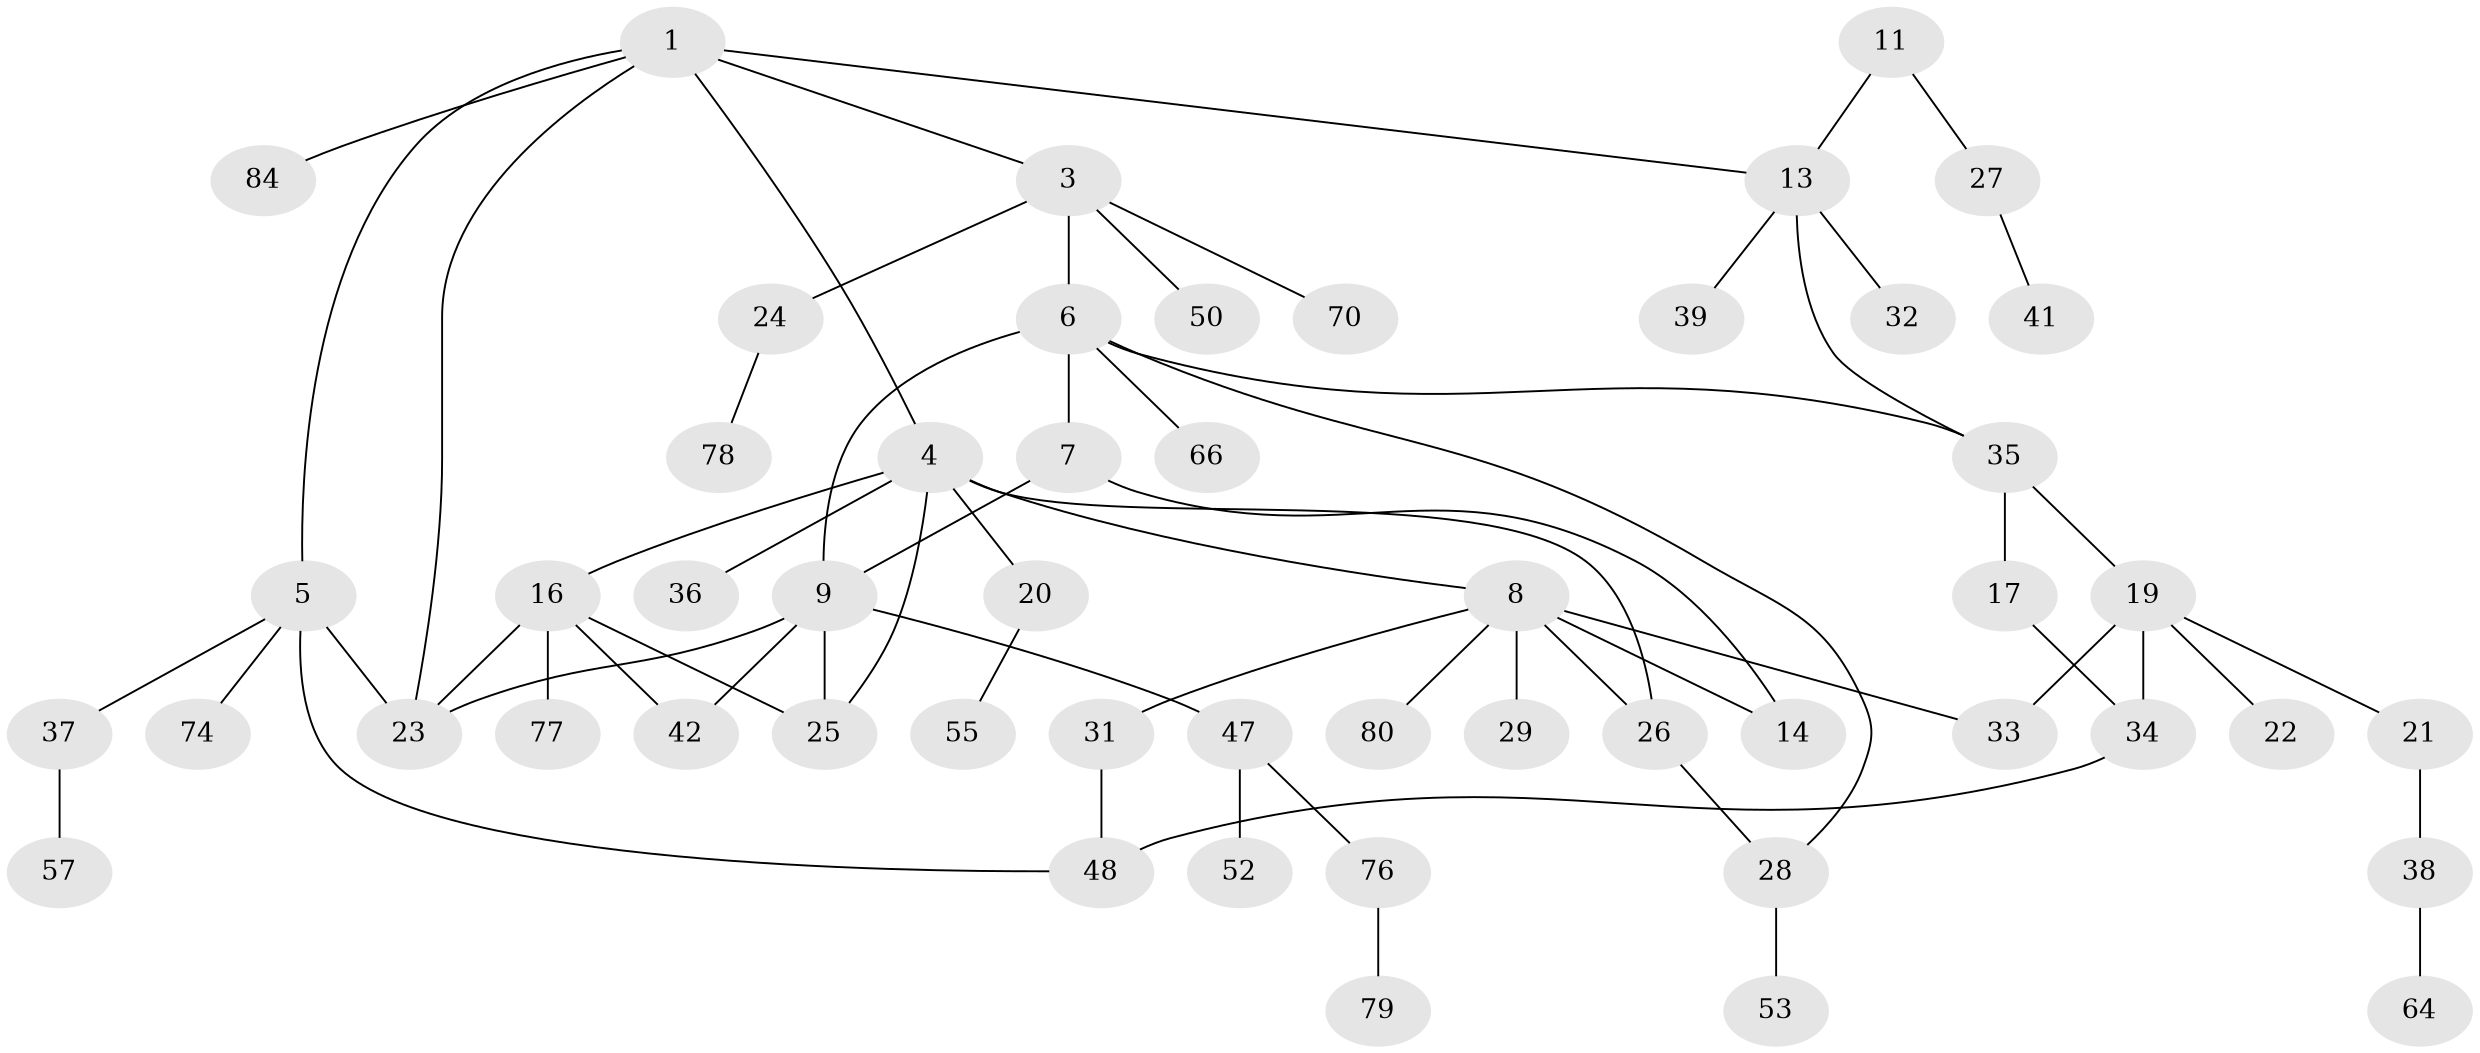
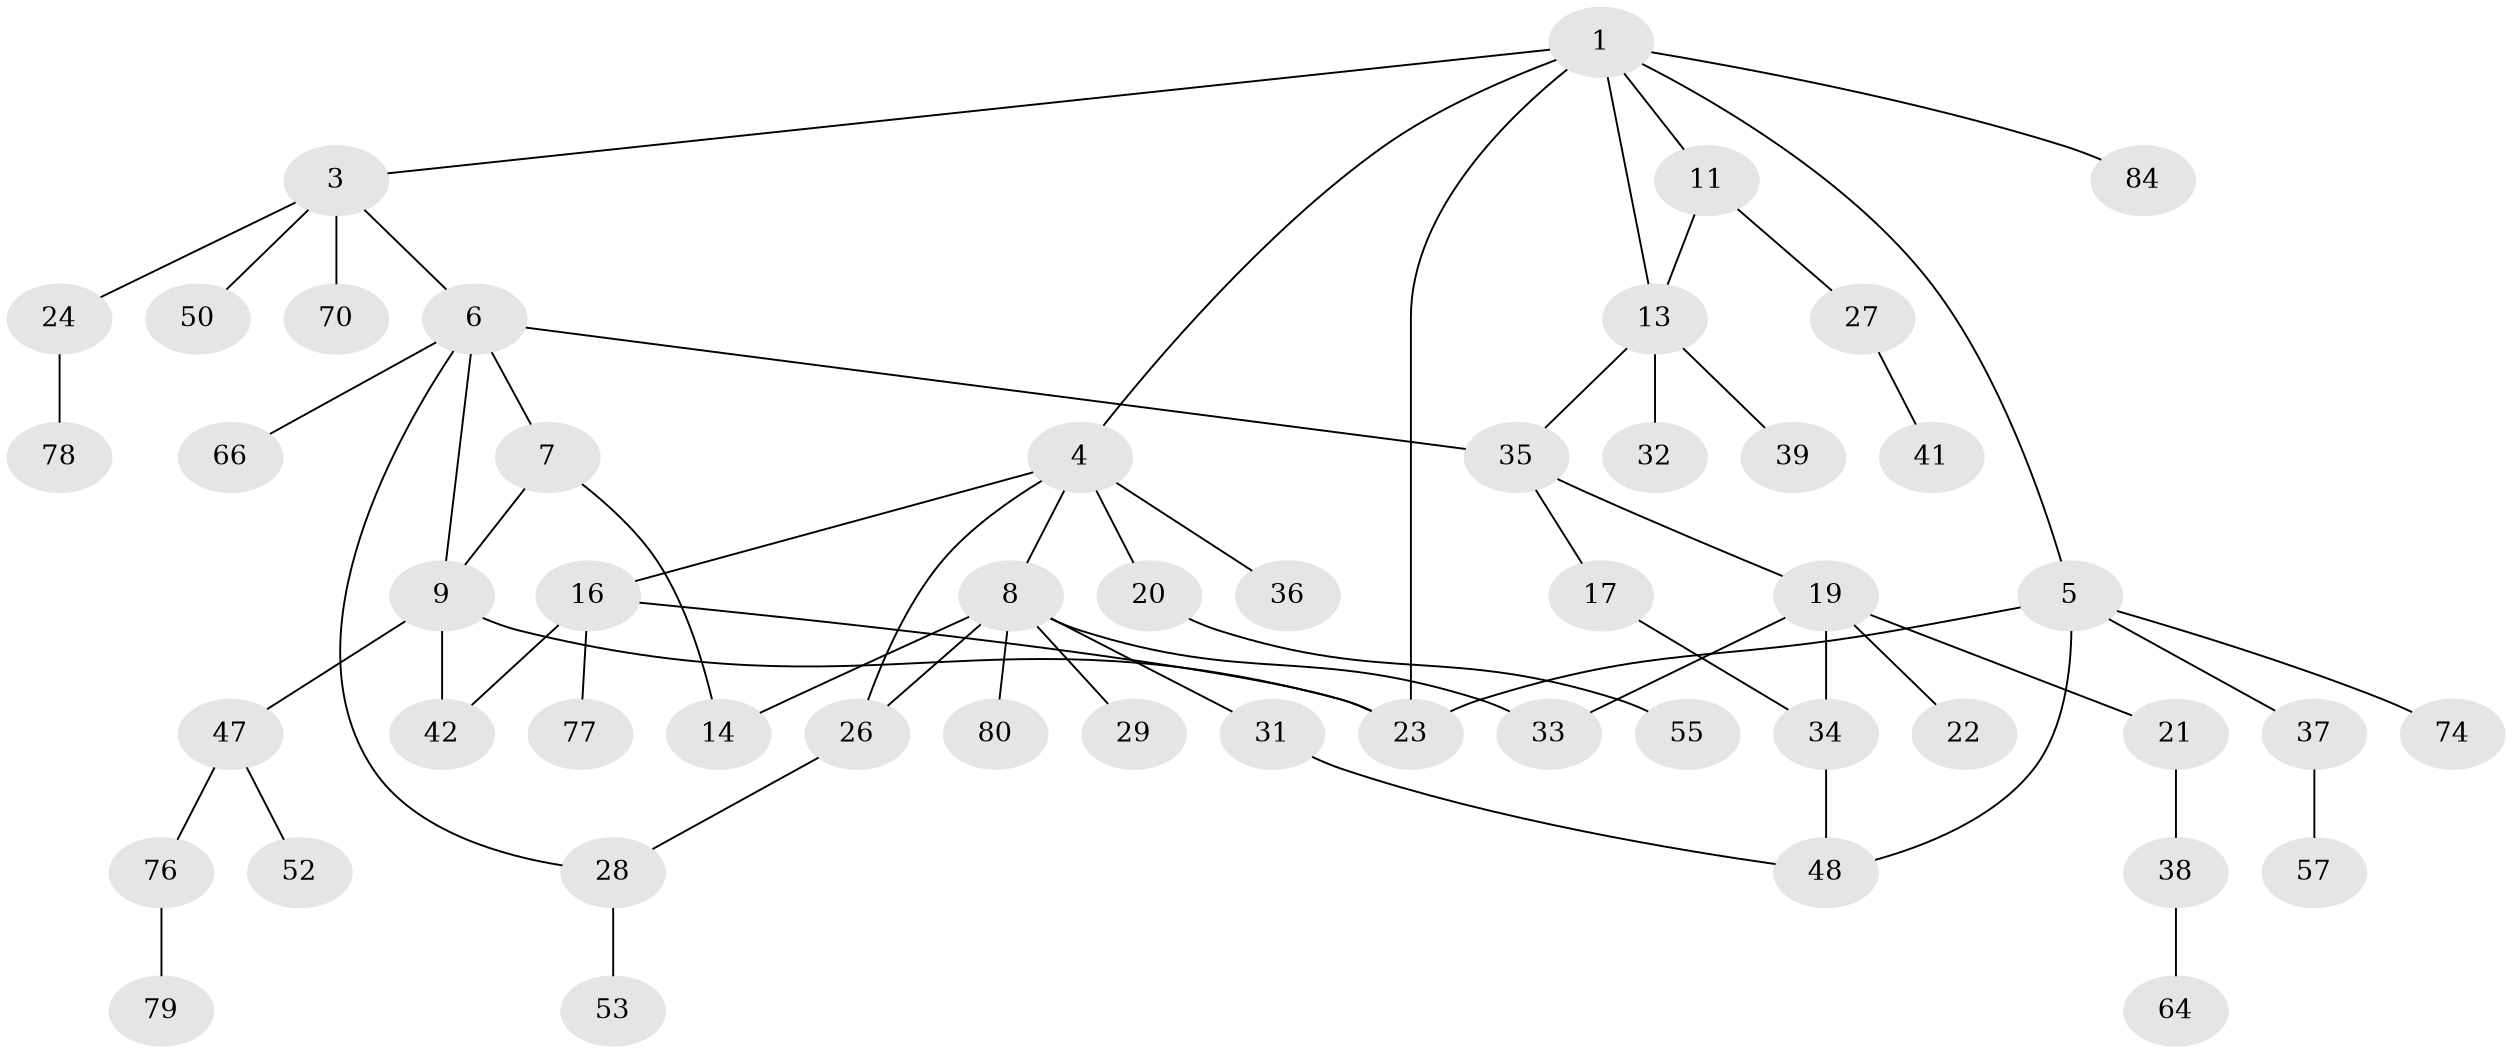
none -> (1654, 112)
(825, 734) -> none
